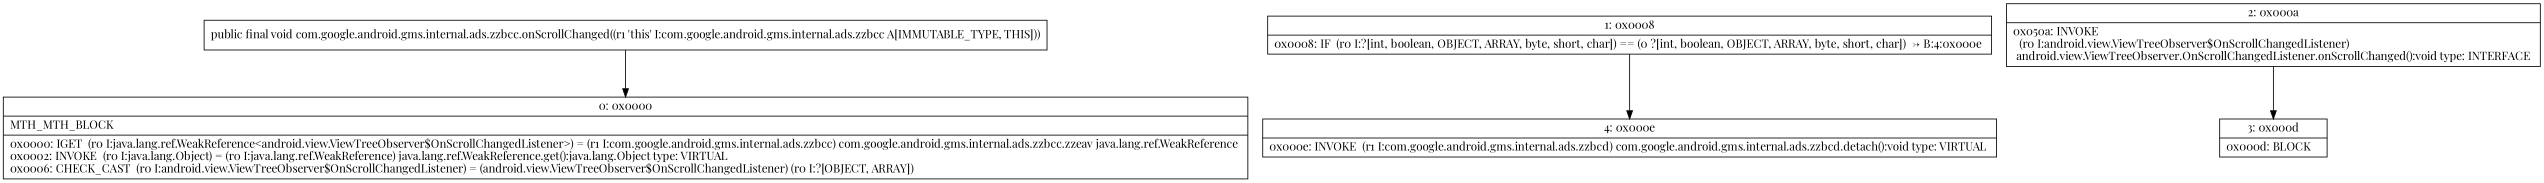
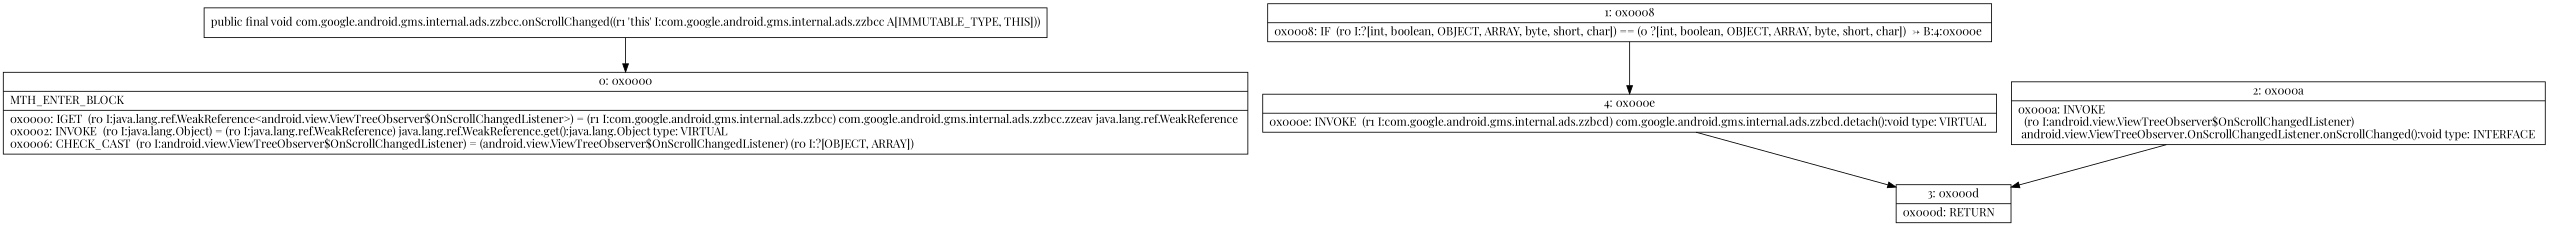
(2059, 32) -> (2065, 110)
(62, 125) -> (67, 100)
(2273, 147) -> (1954, 213)
none -> (1792, 159)
